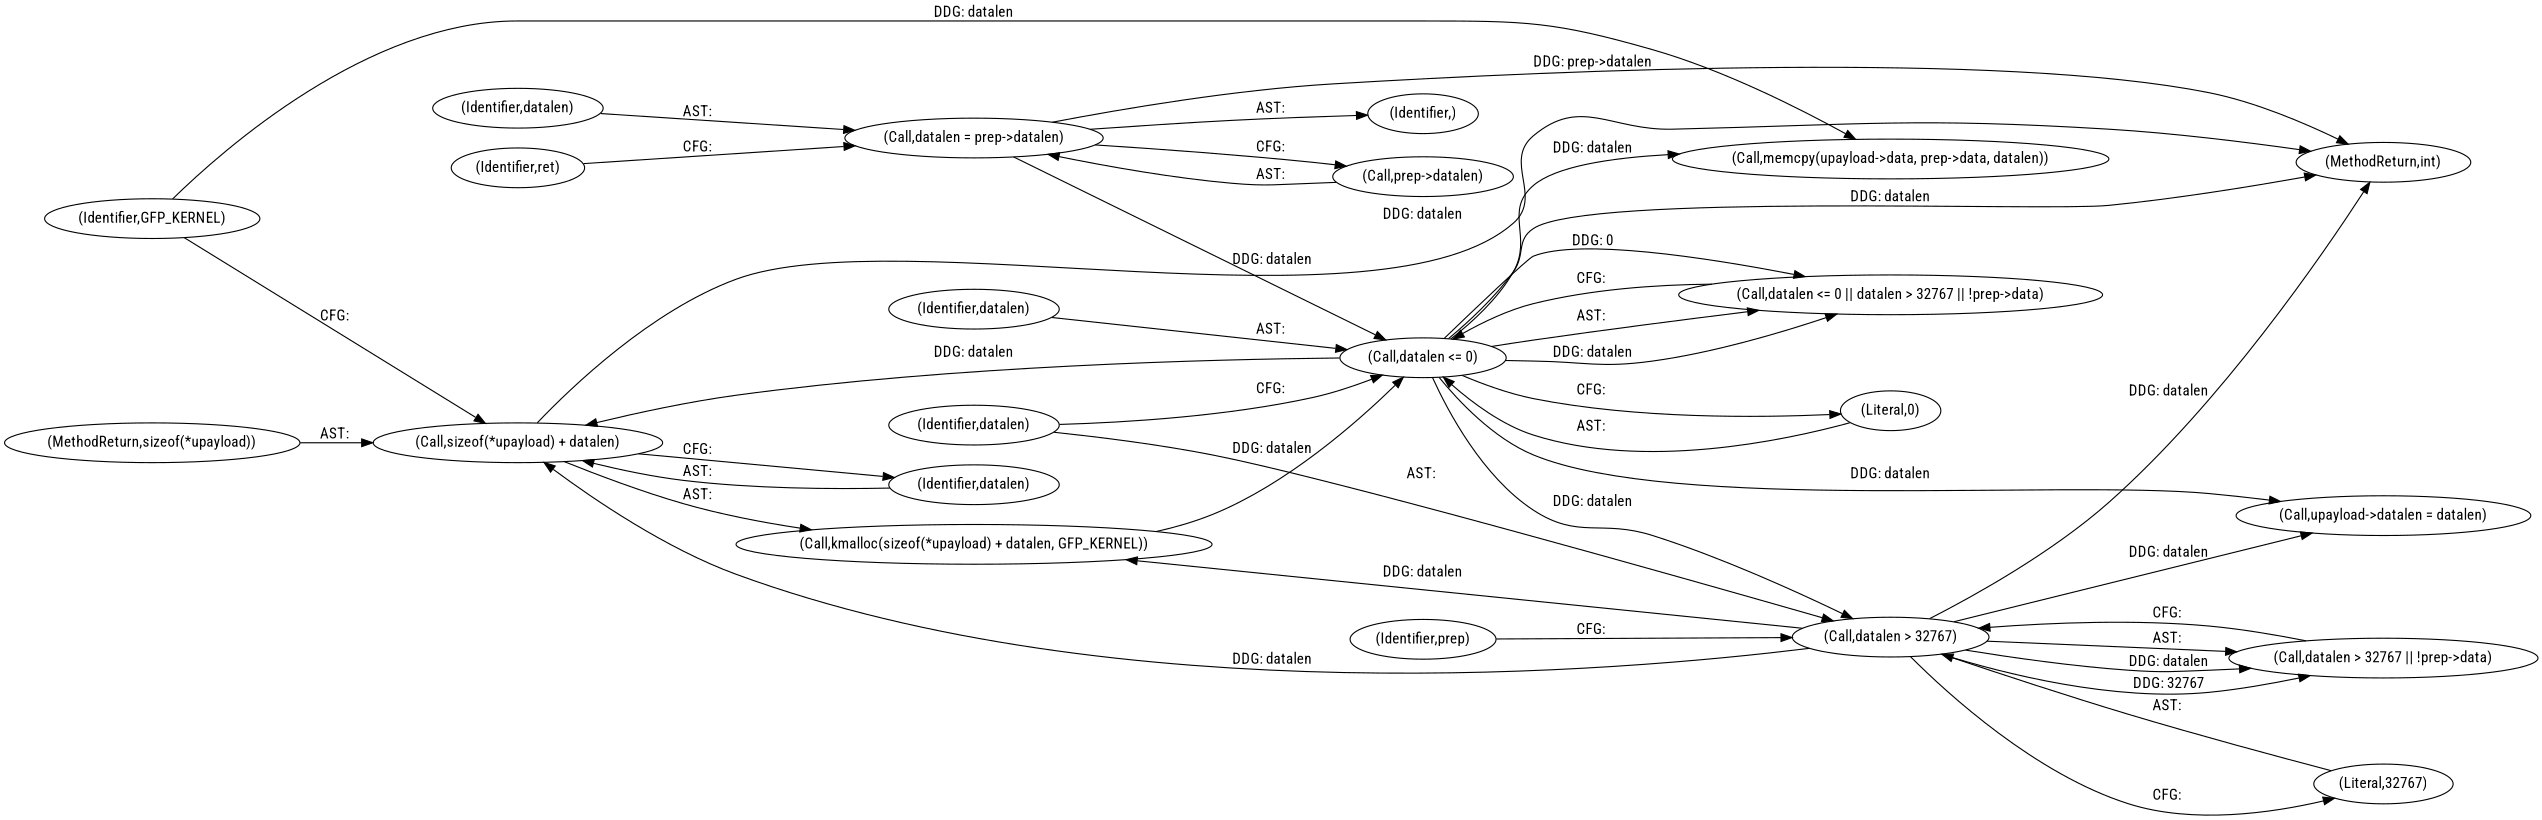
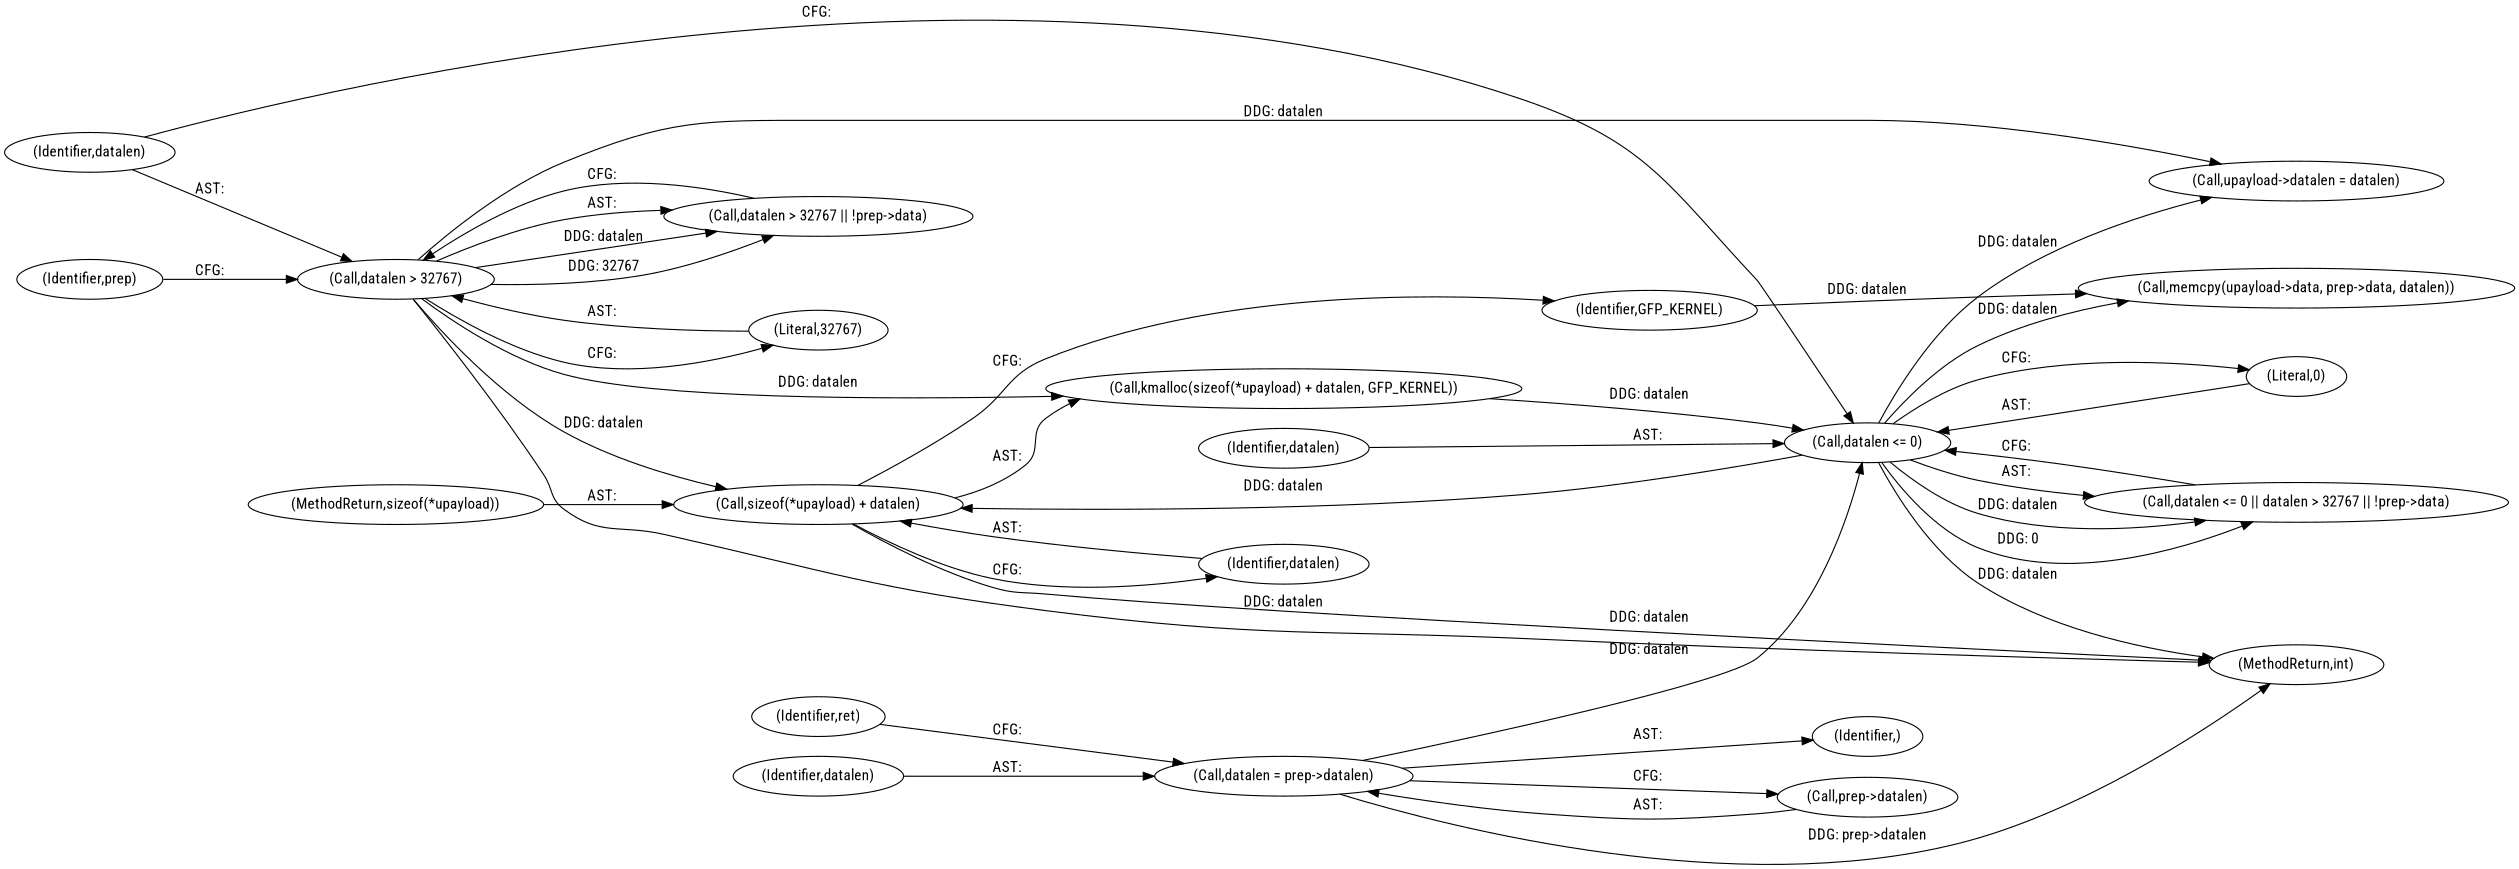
(330, 328) -> (1178, 320)
(1610, 528) -> none
